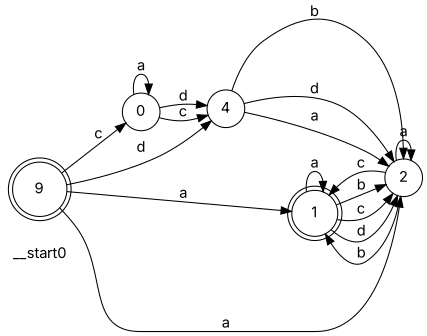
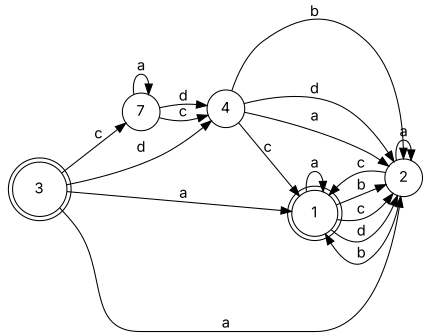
(141, 112) -> (141, 112)
none -> (266, 155)
(40, 189) -> (40, 189)
(40, 254) -> none
